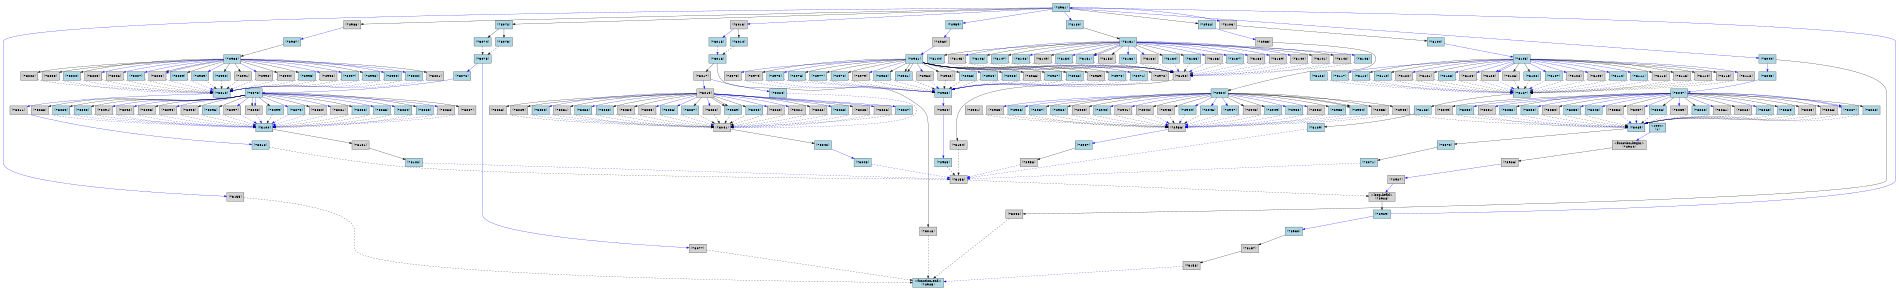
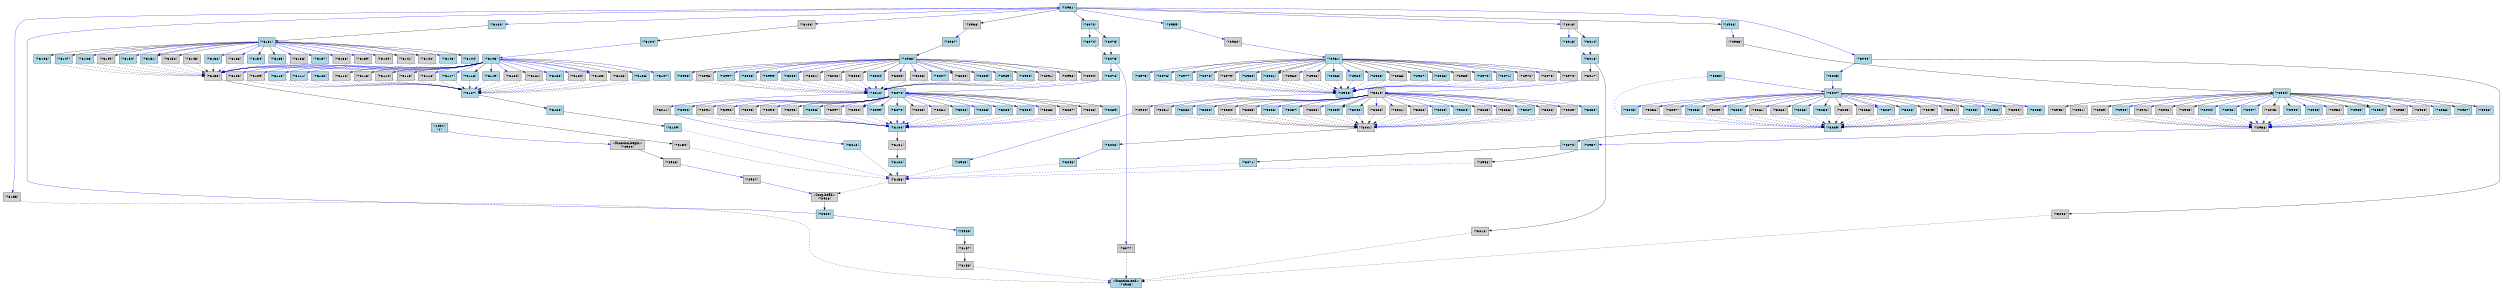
(1055, 44) -> none
(739, 86) -> (1418, 99)
(1525, 100) -> (1773, 84)
